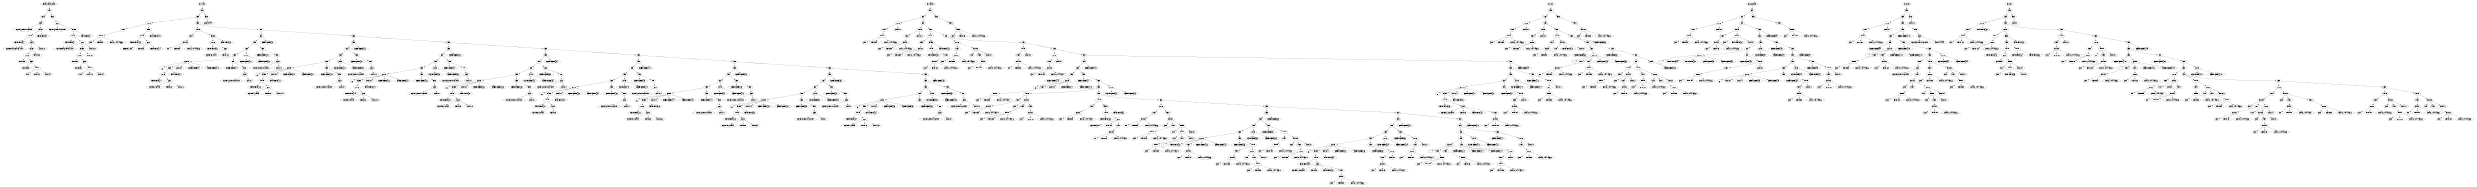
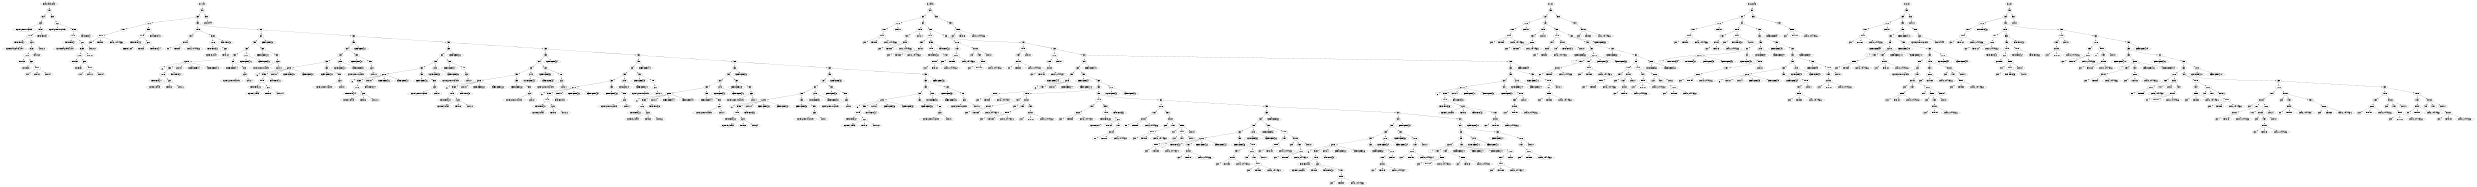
none -> (1651, 68)
none -> (565, 113)
